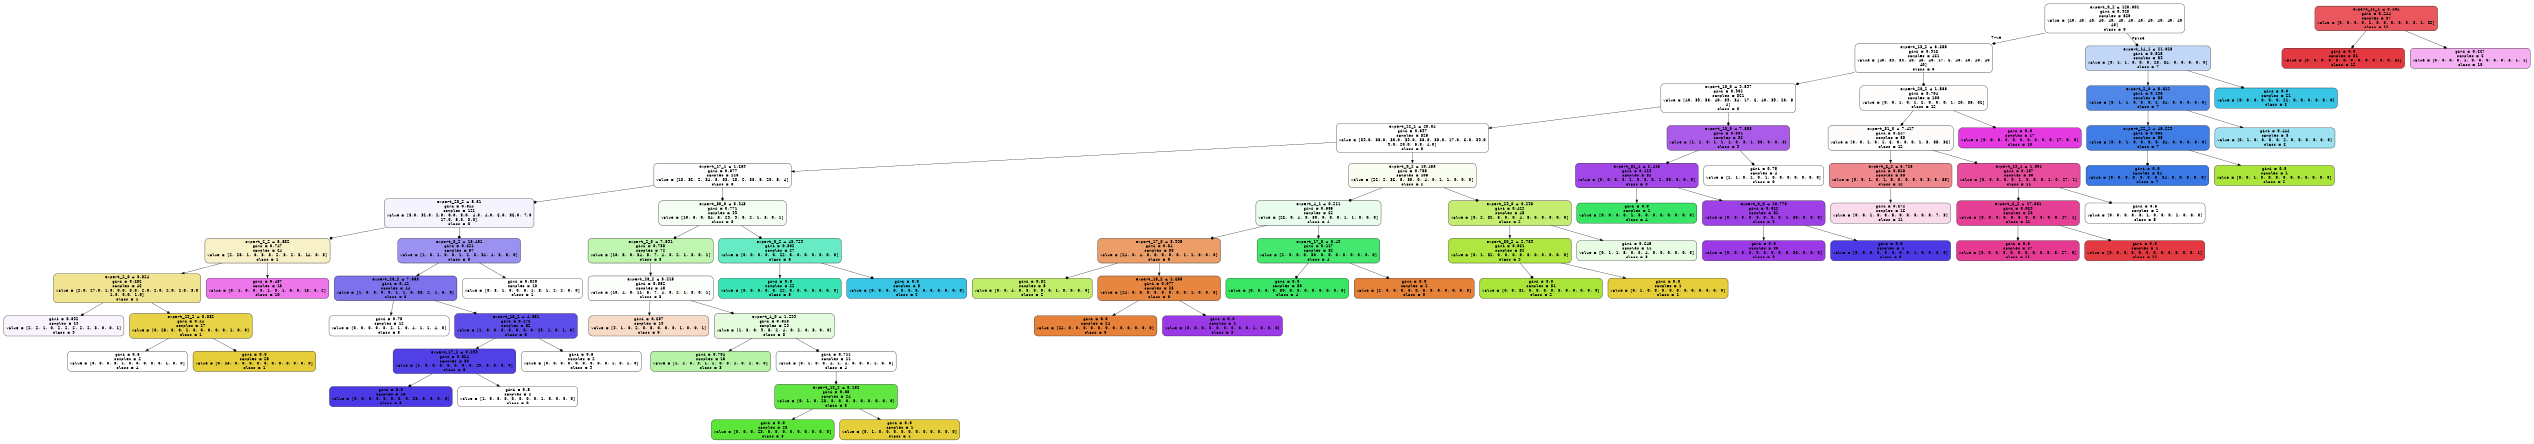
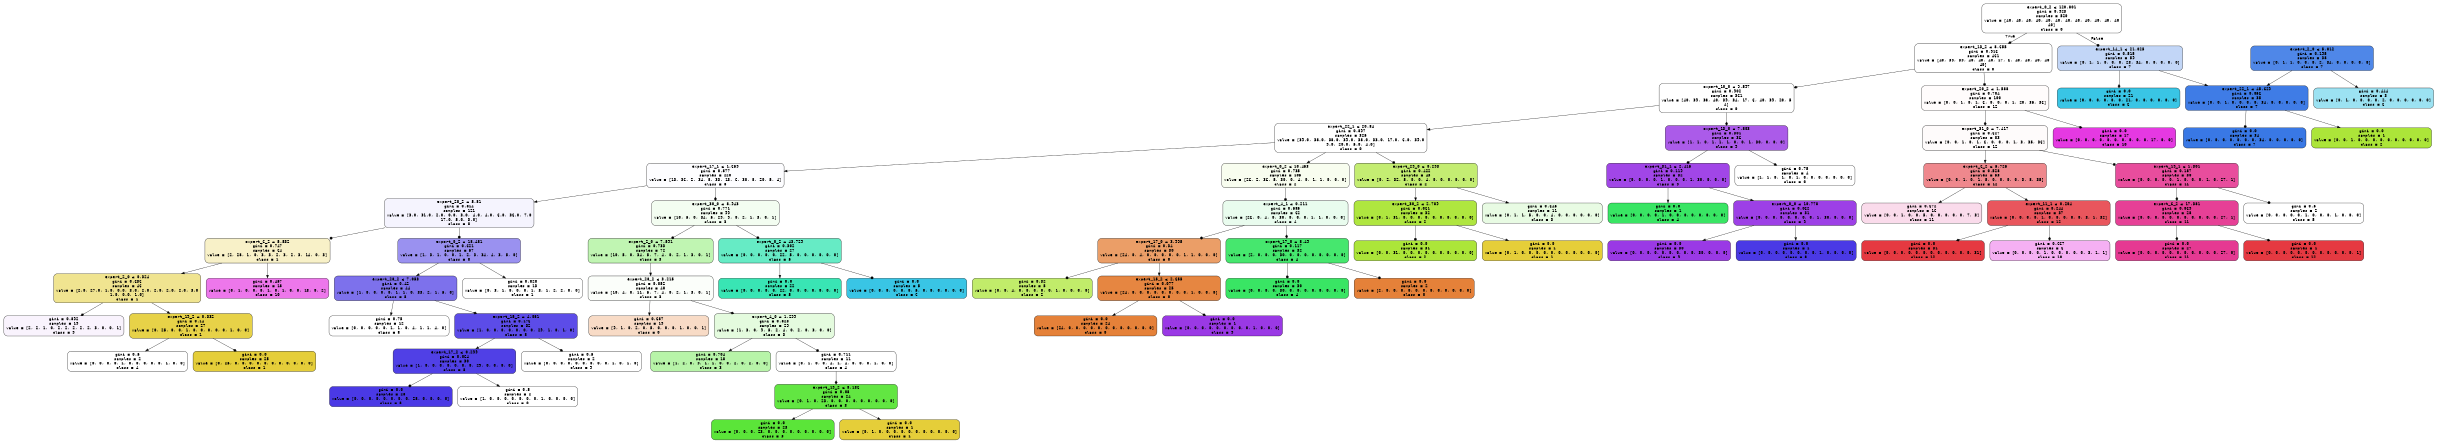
(2148, 77) -> (2182, 78)
(595, 194) -> (592, 194)
(1460, 194) -> (1384, 157)
none -> (2016, 194)
